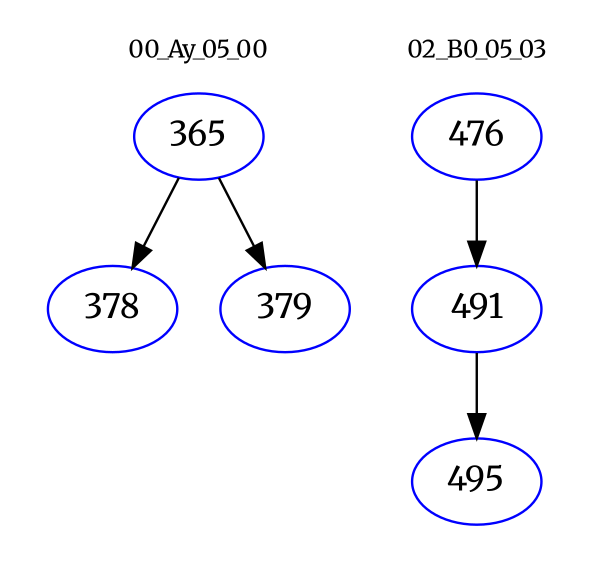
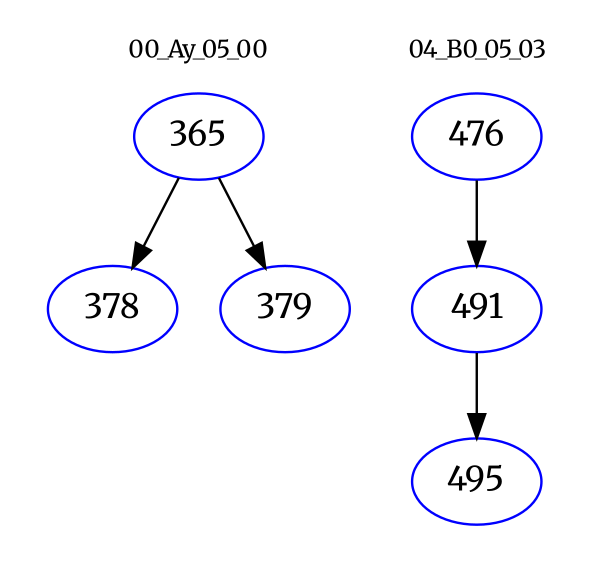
(478, 52) -> (478, 52)
